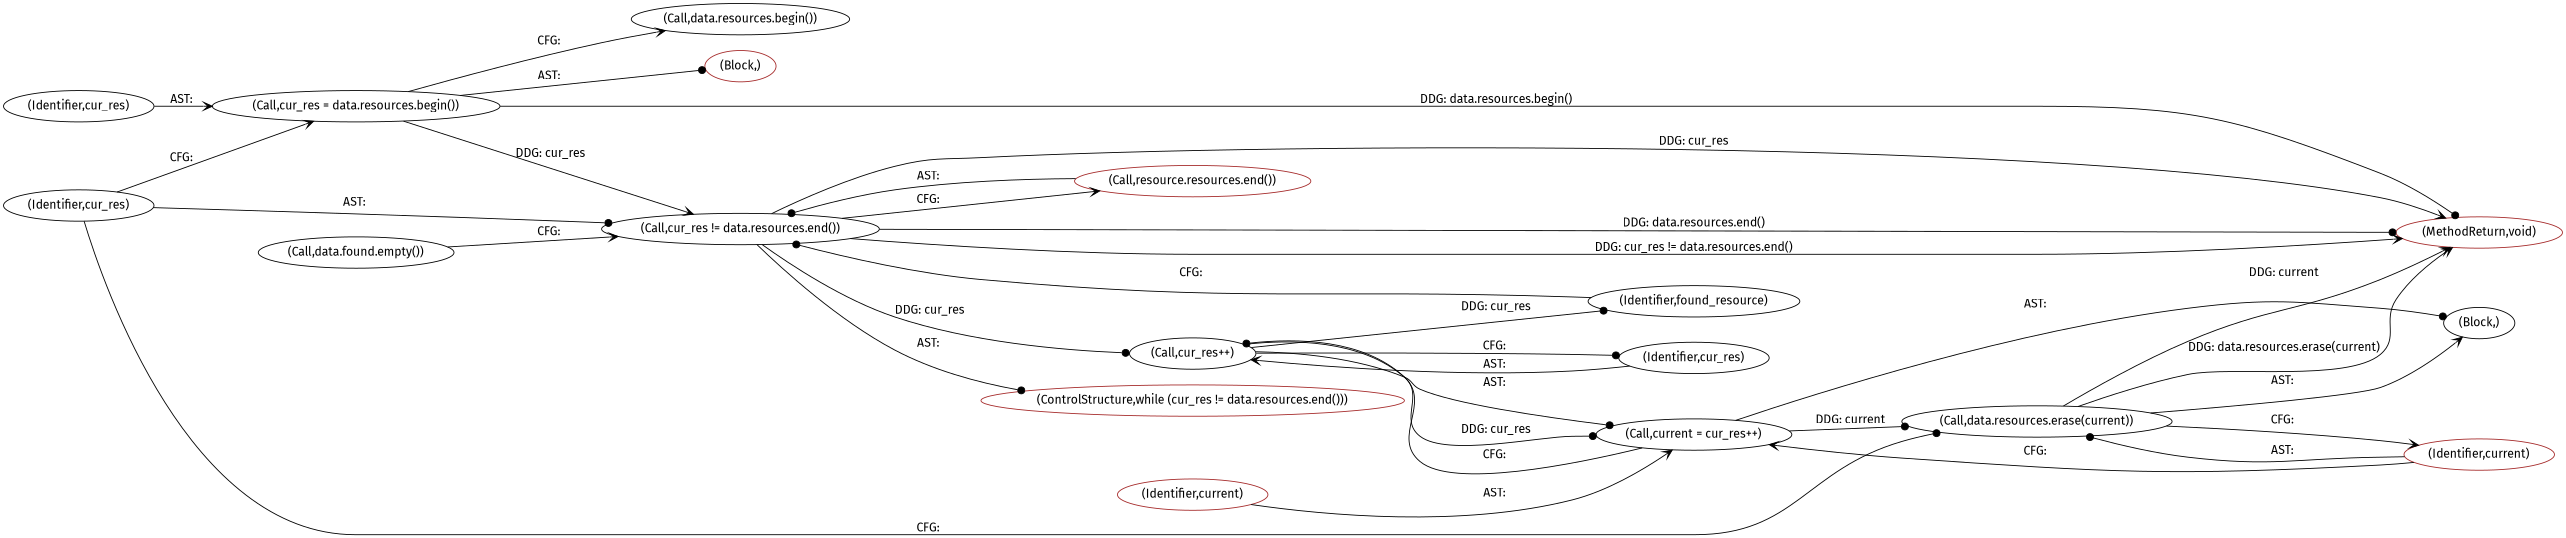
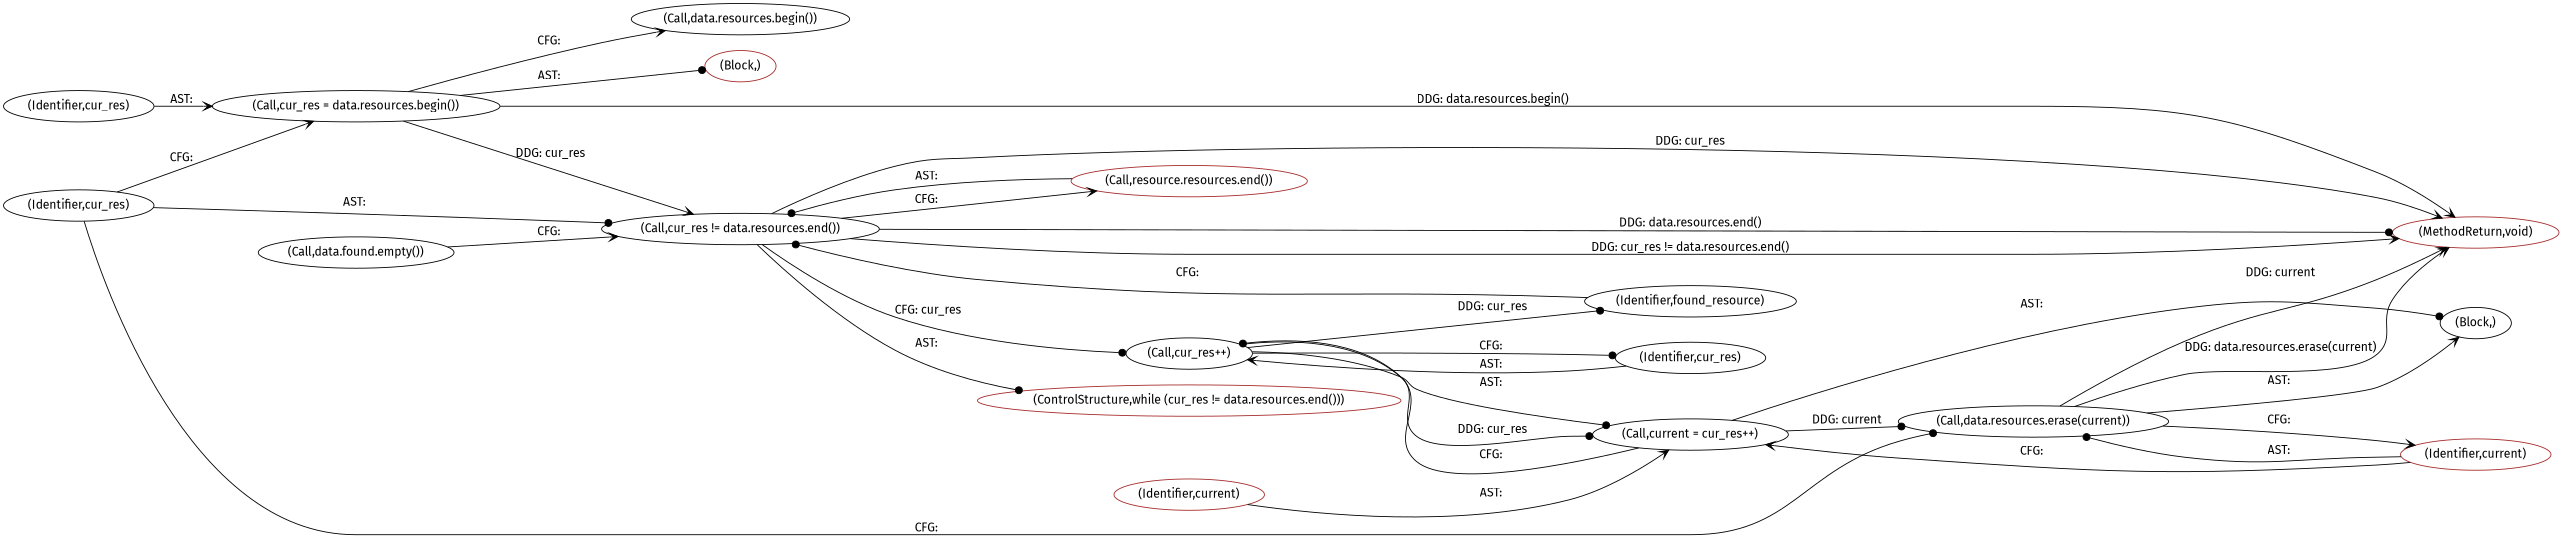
(1486, 106) -> (1484, 106)
(930, 310) -> (928, 310)
